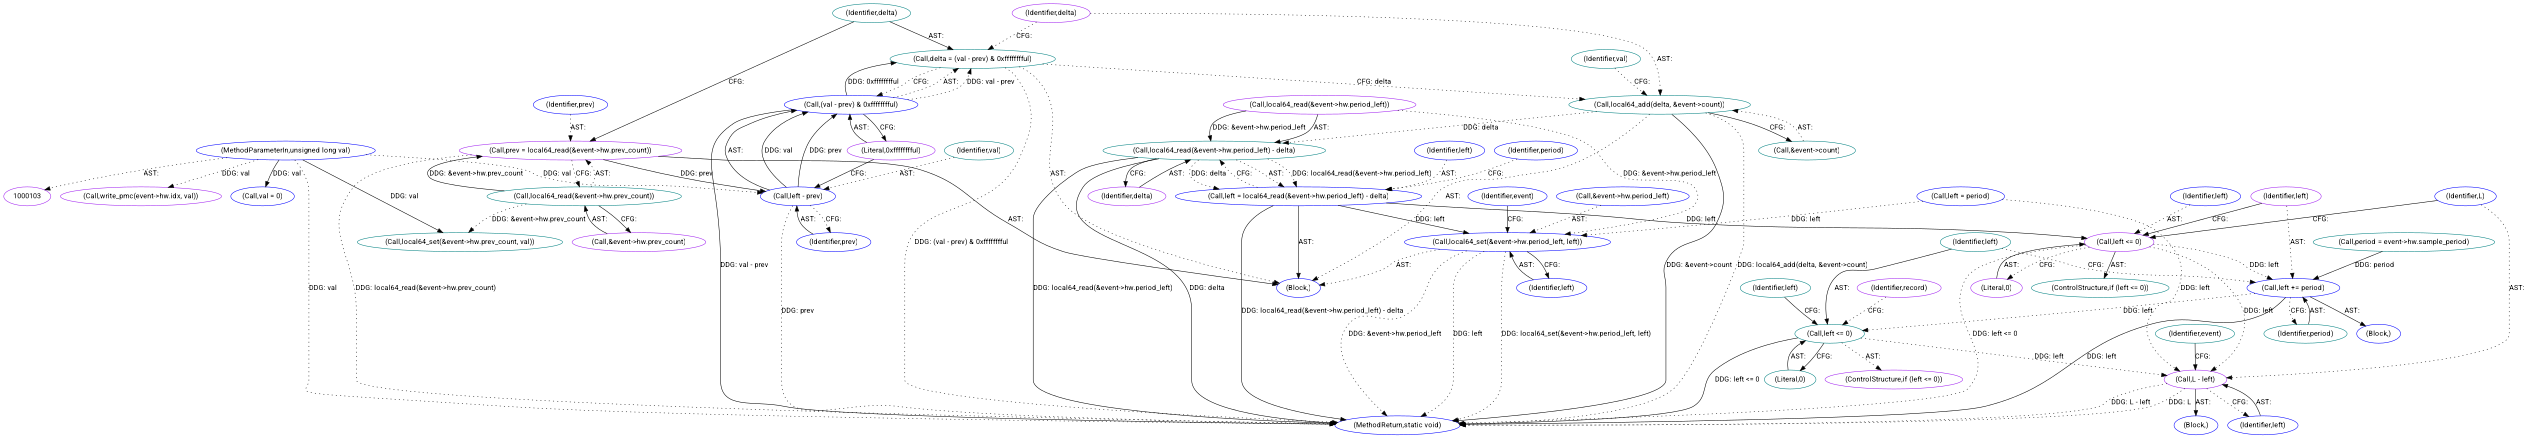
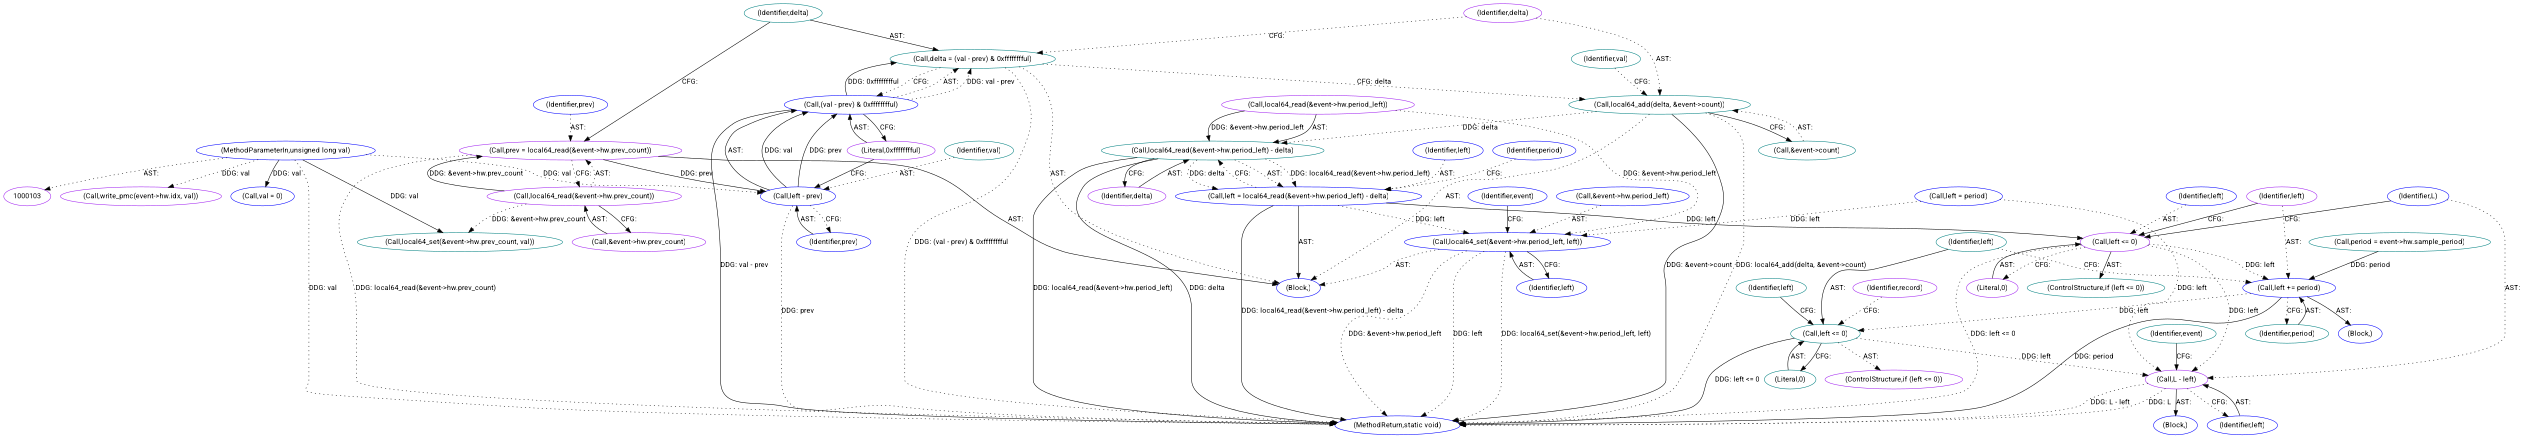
(584, 196) -> (584, 196)
(1401, 219) -> (1401, 219)
(2102, 357) -> (2094, 357)
